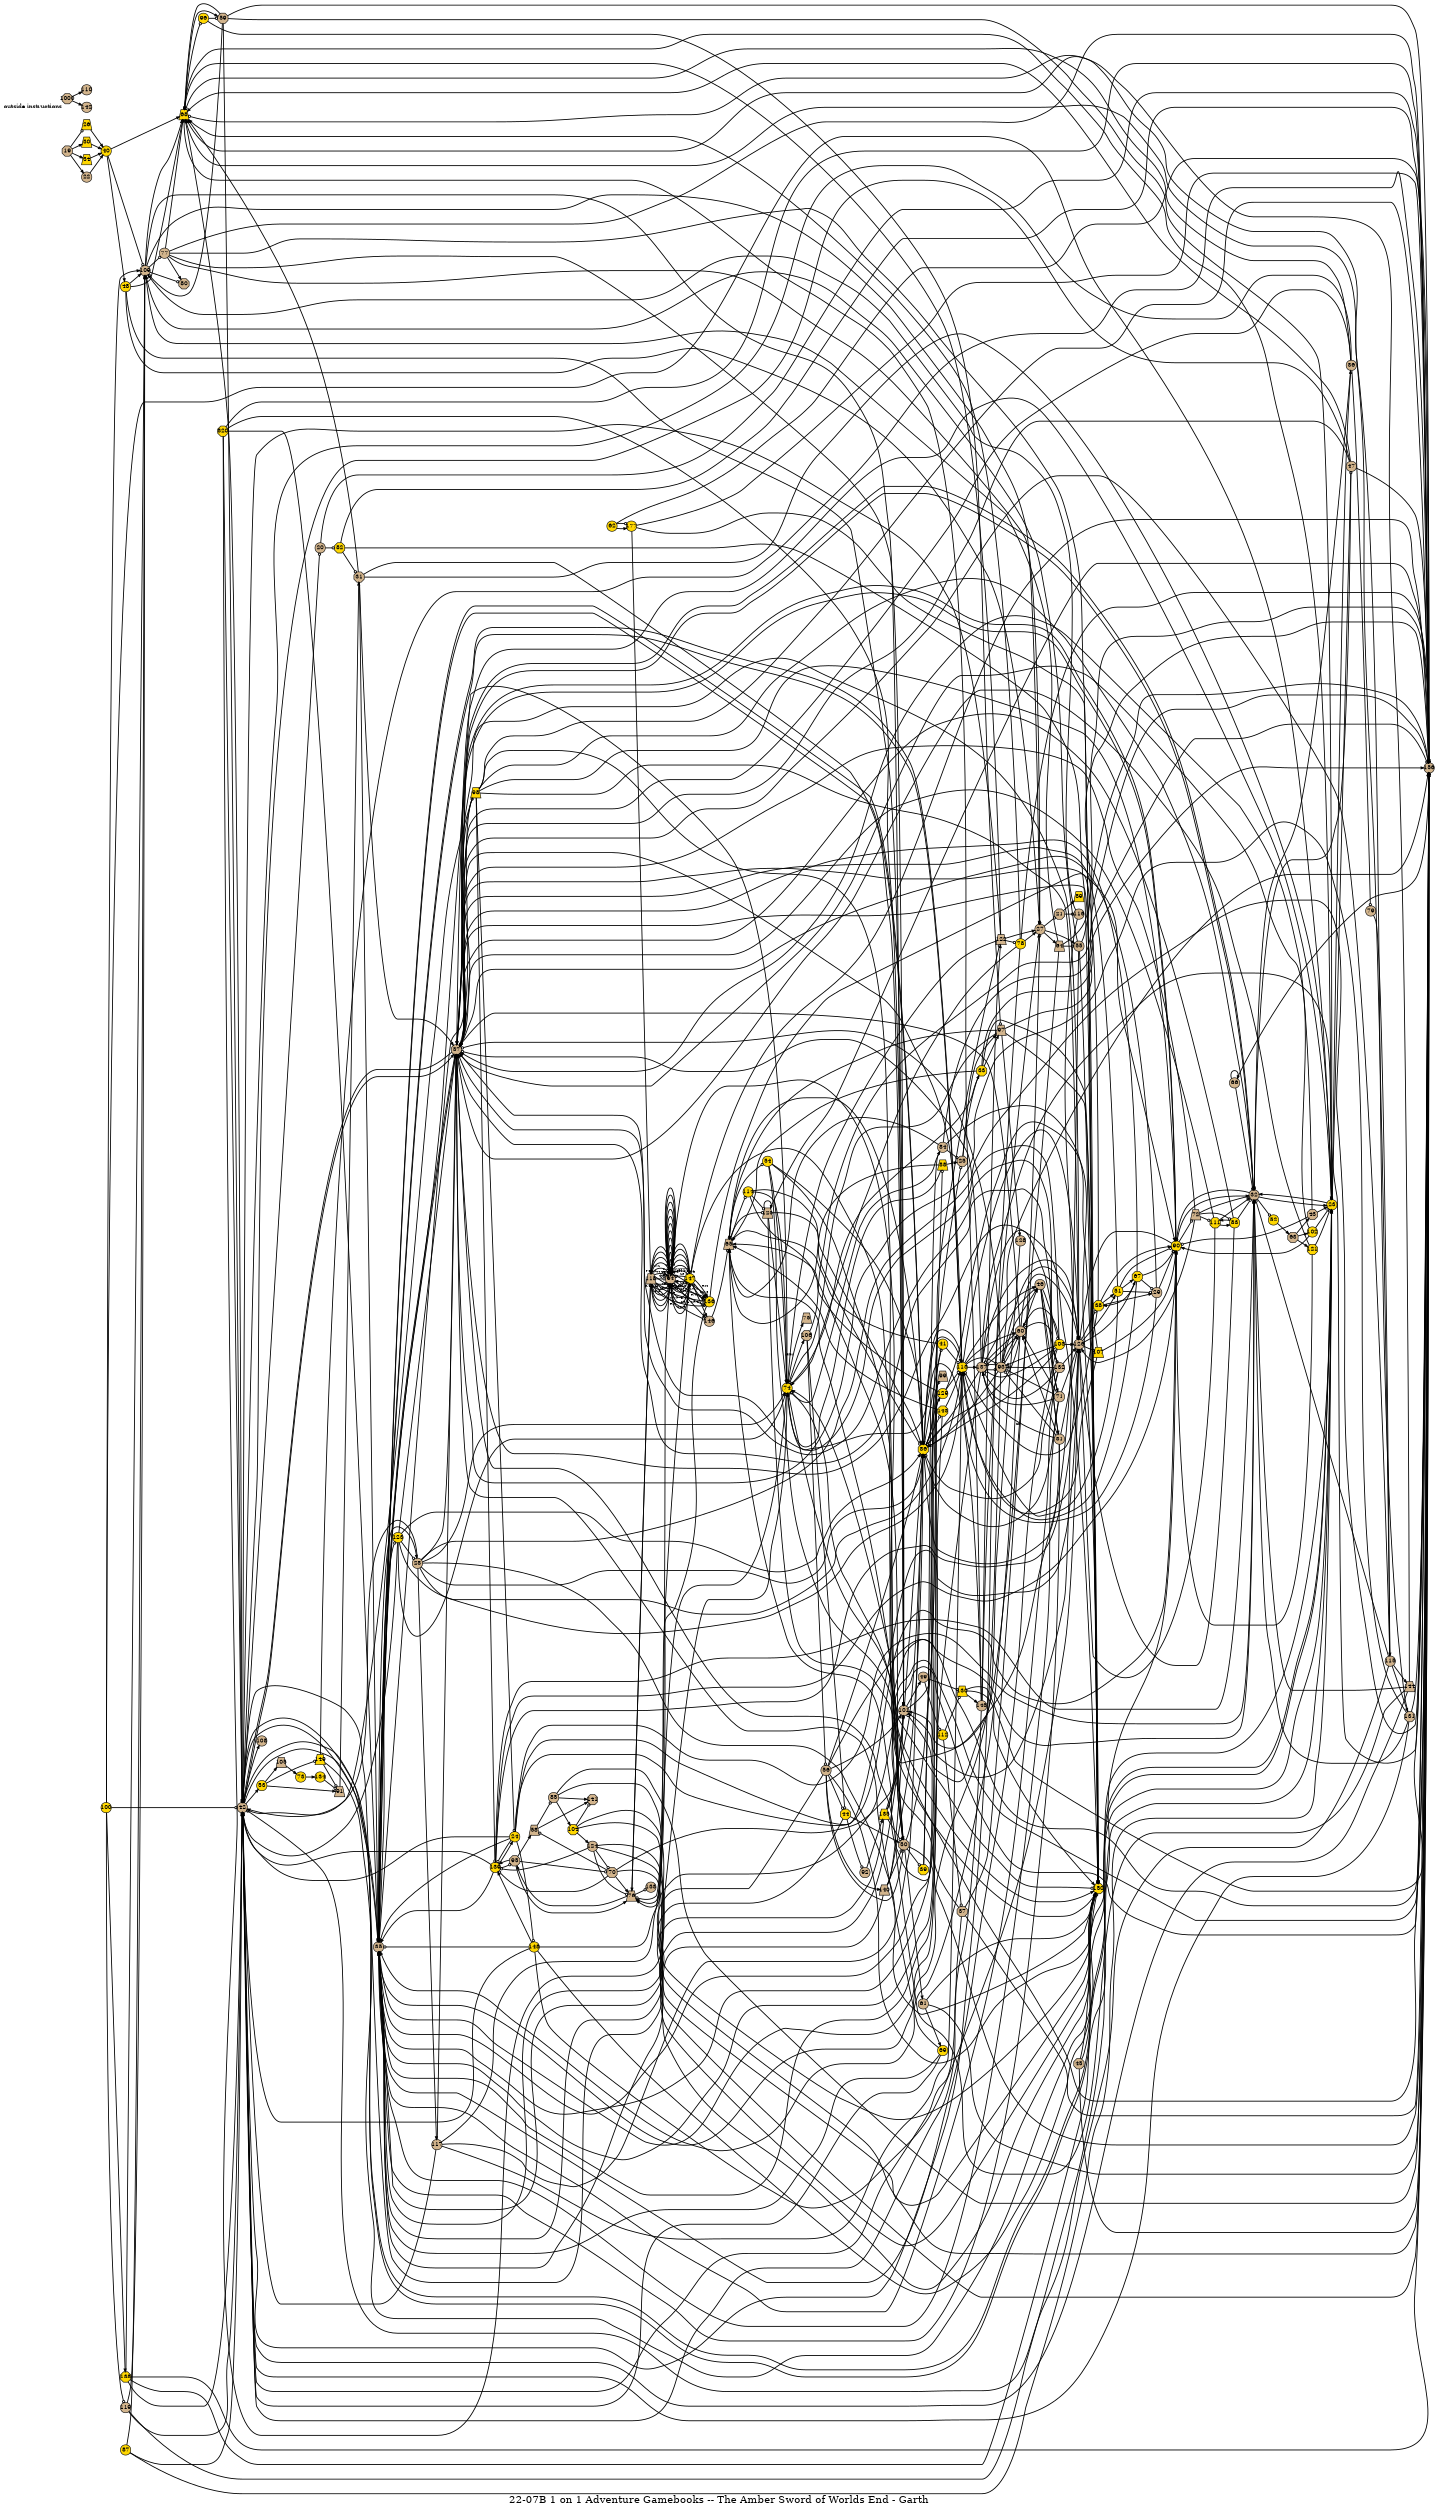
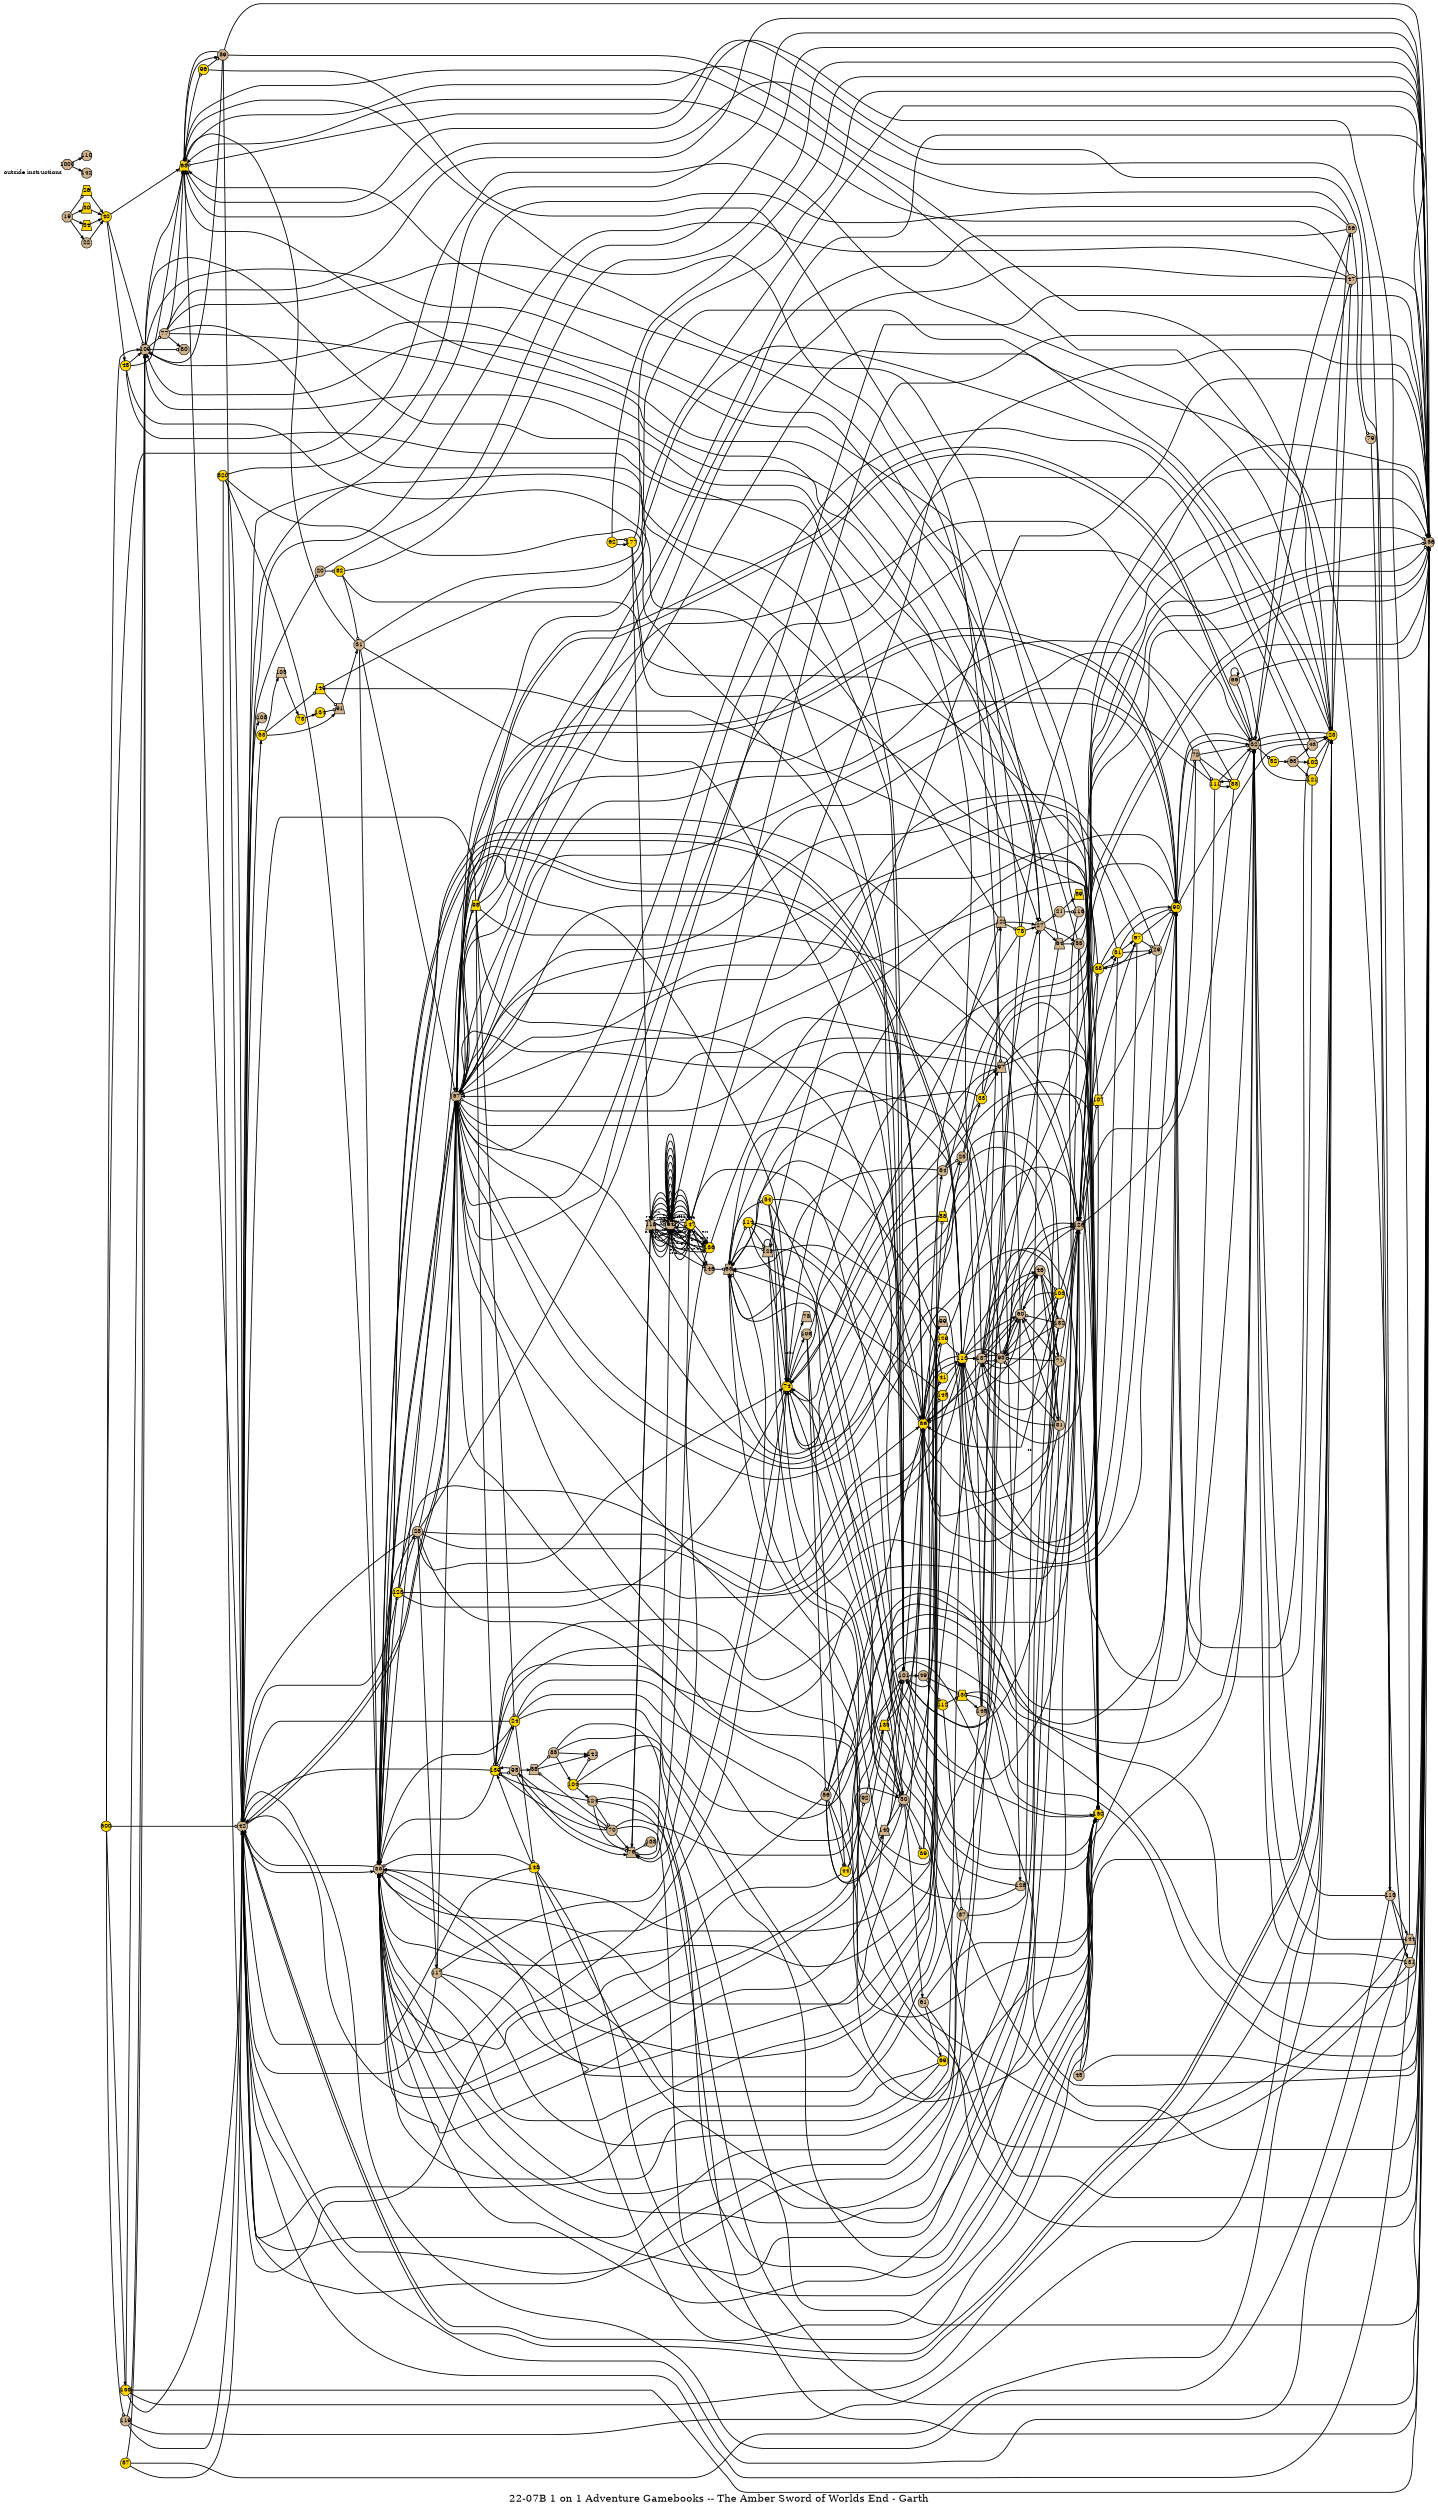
none -> (824, 1638)
(106, 1808) -> (106, 1826)
